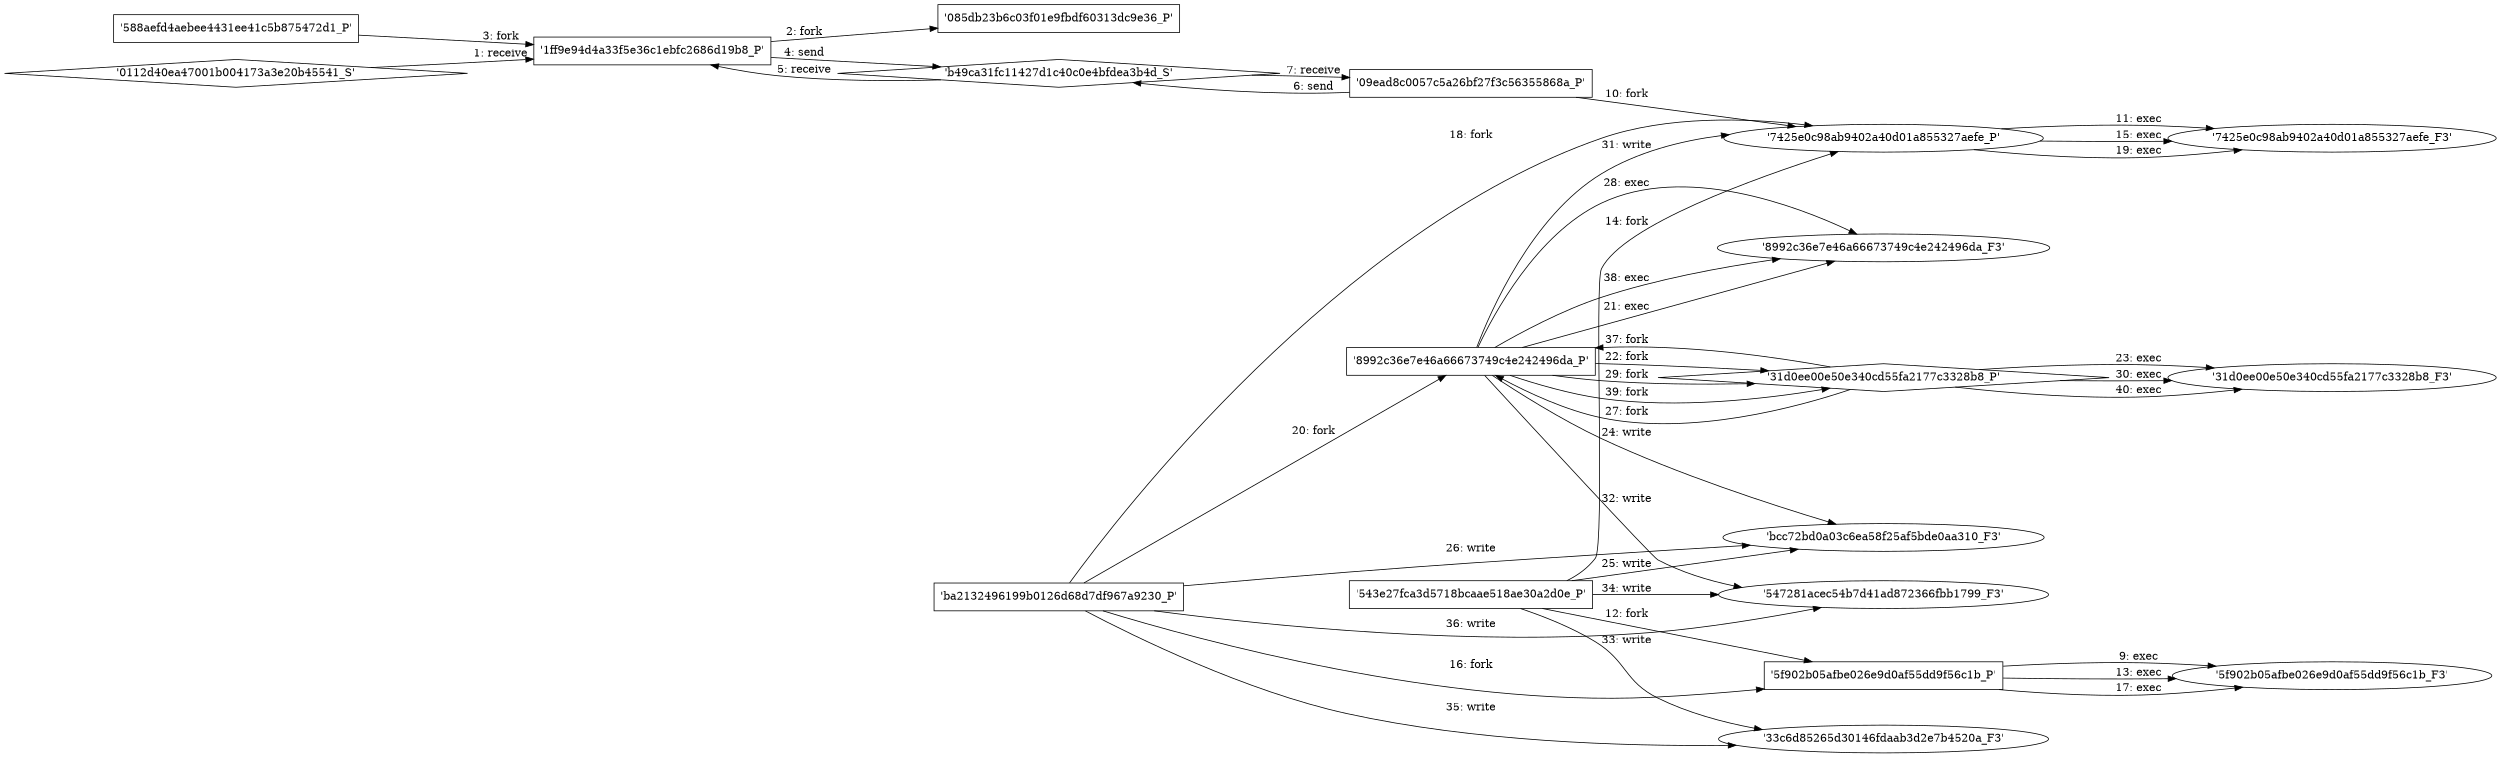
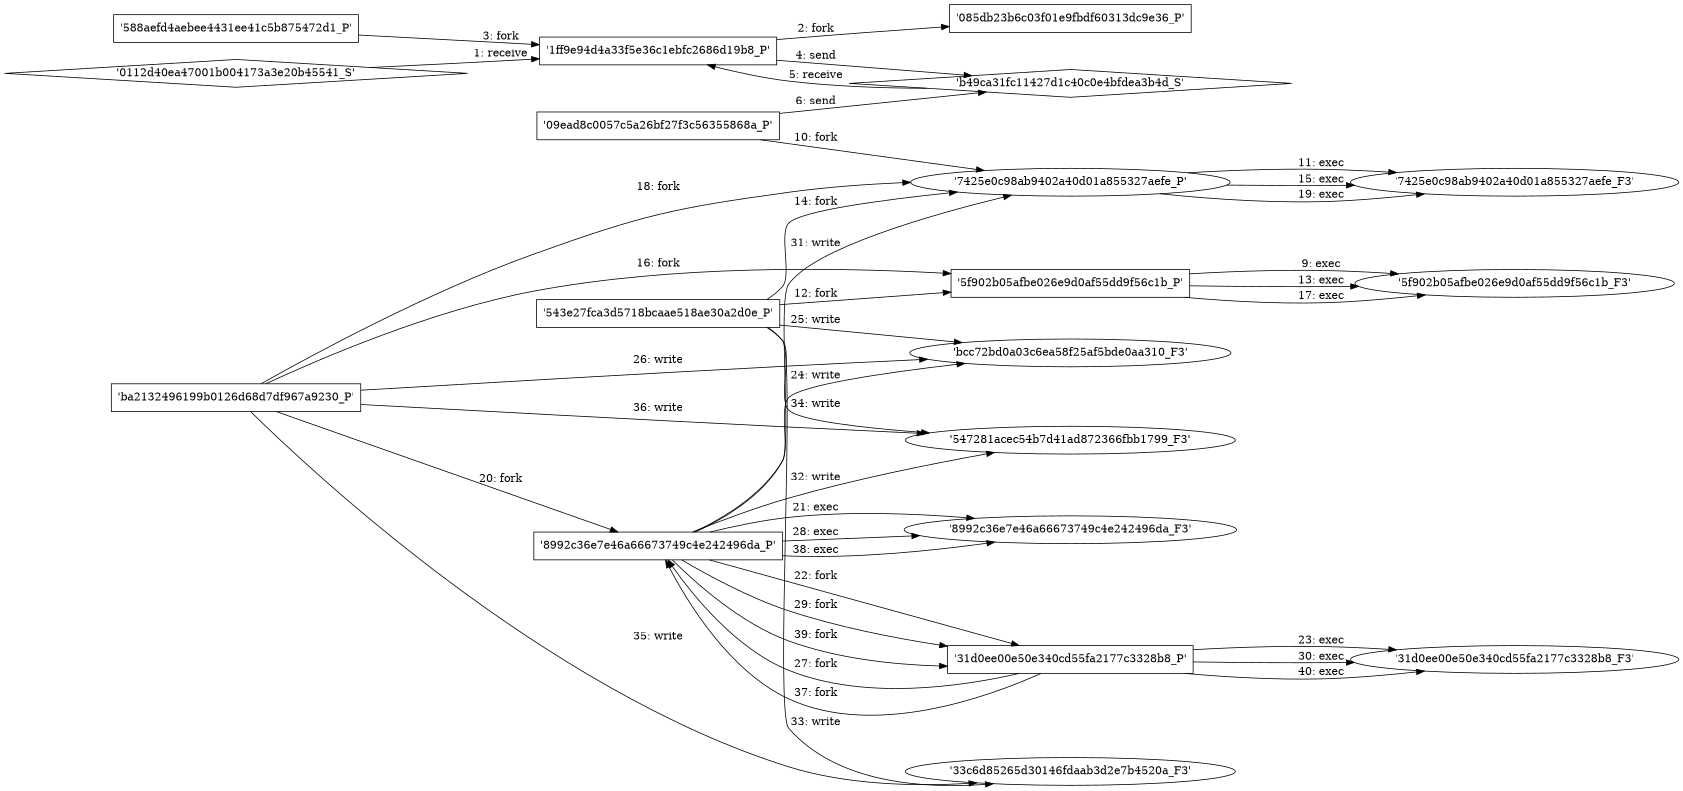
(1297, 76) -> none
(1884, 378) -> (1070, 660)
